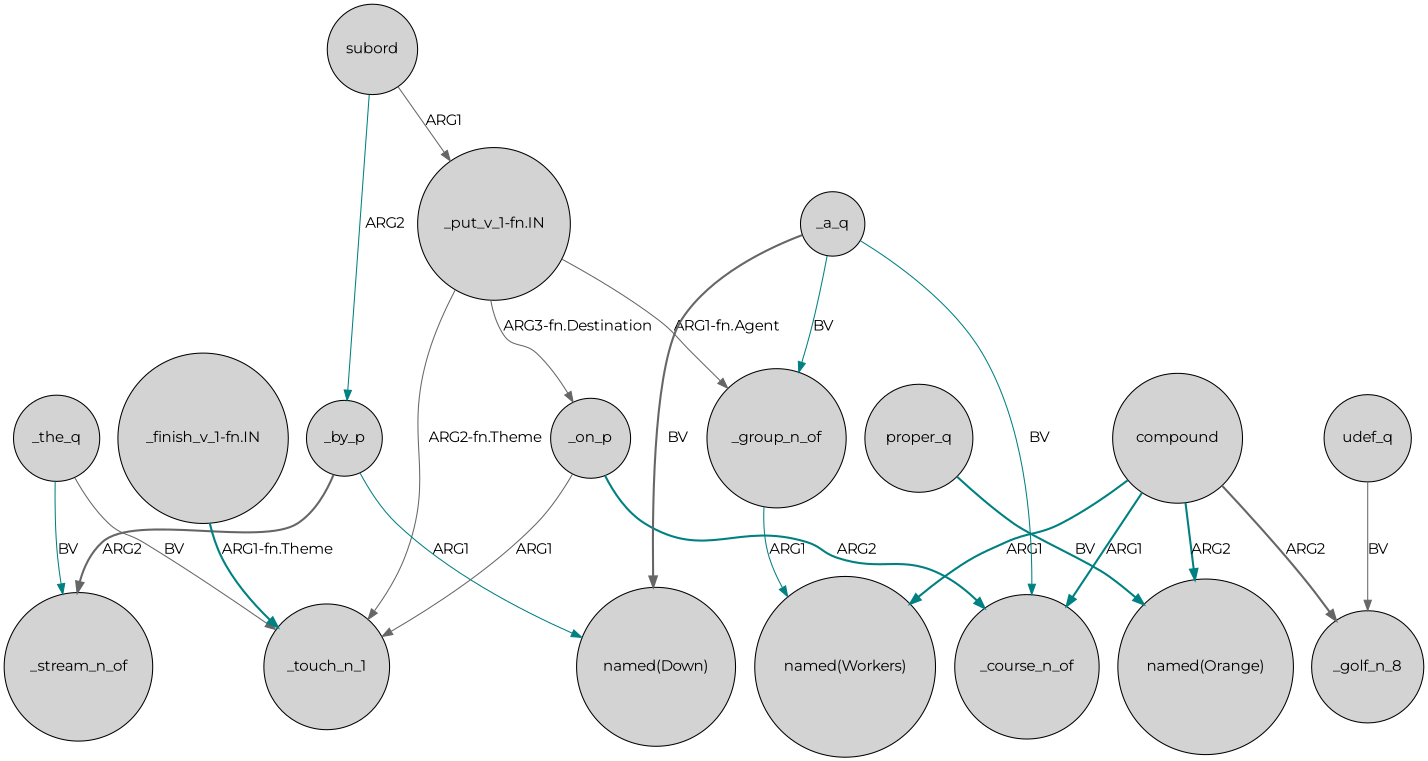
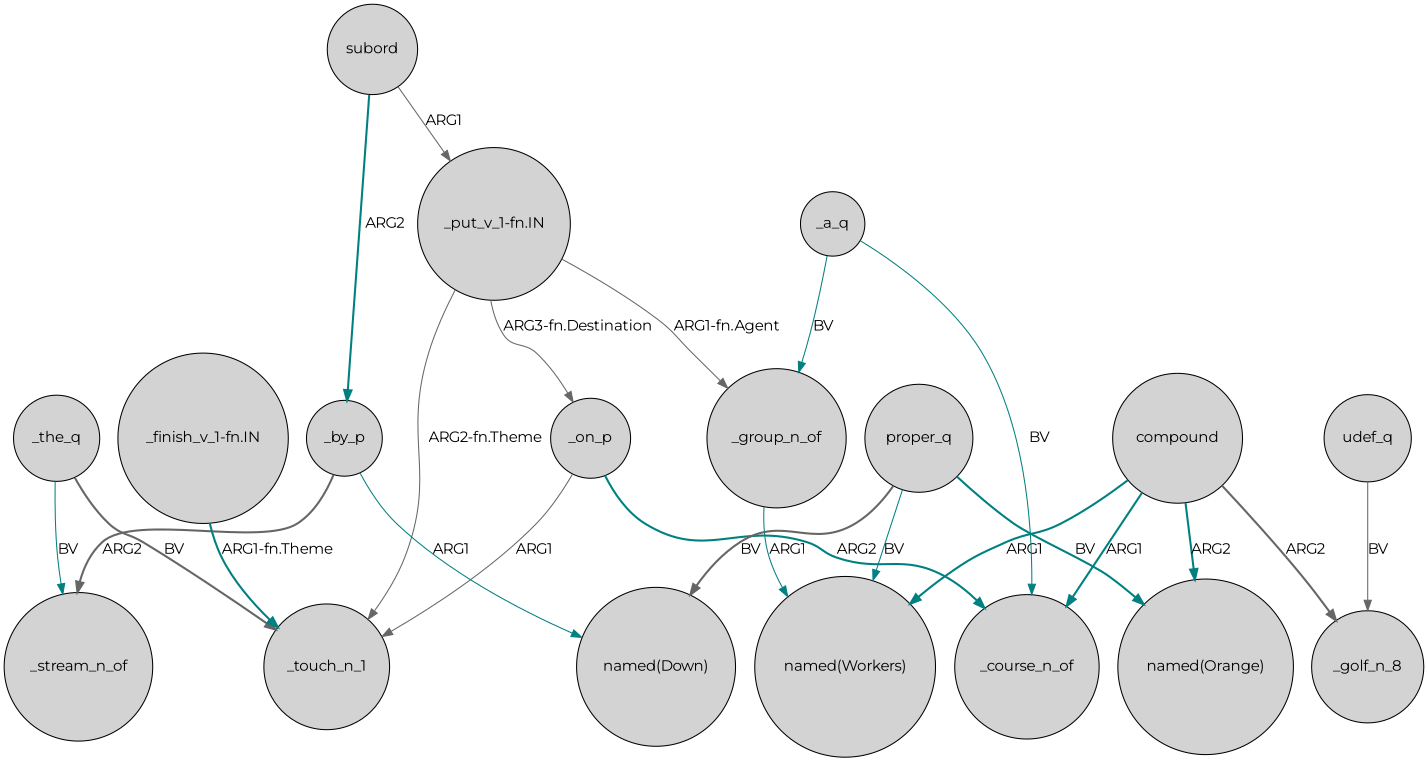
(359, 242) -> (359, 242)
(665, 372) -> (793, 532)
none -> (889, 530)
(165, 556) -> (165, 556)
